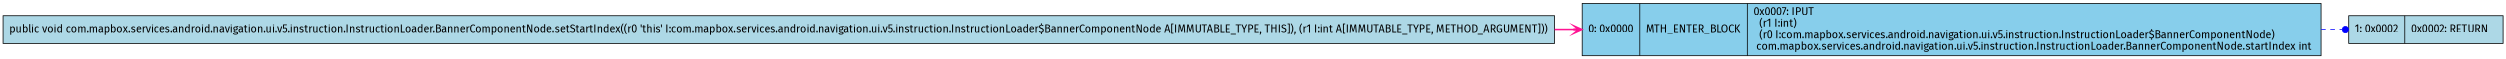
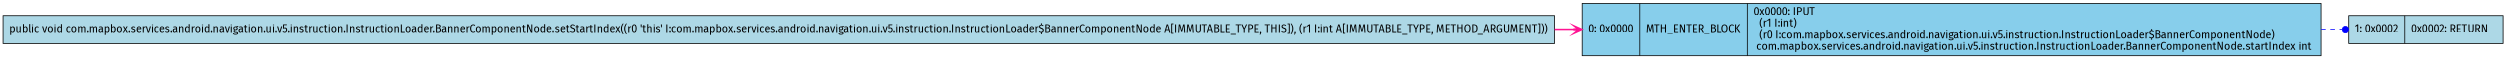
(1787, 12) -> (1787, 12)
